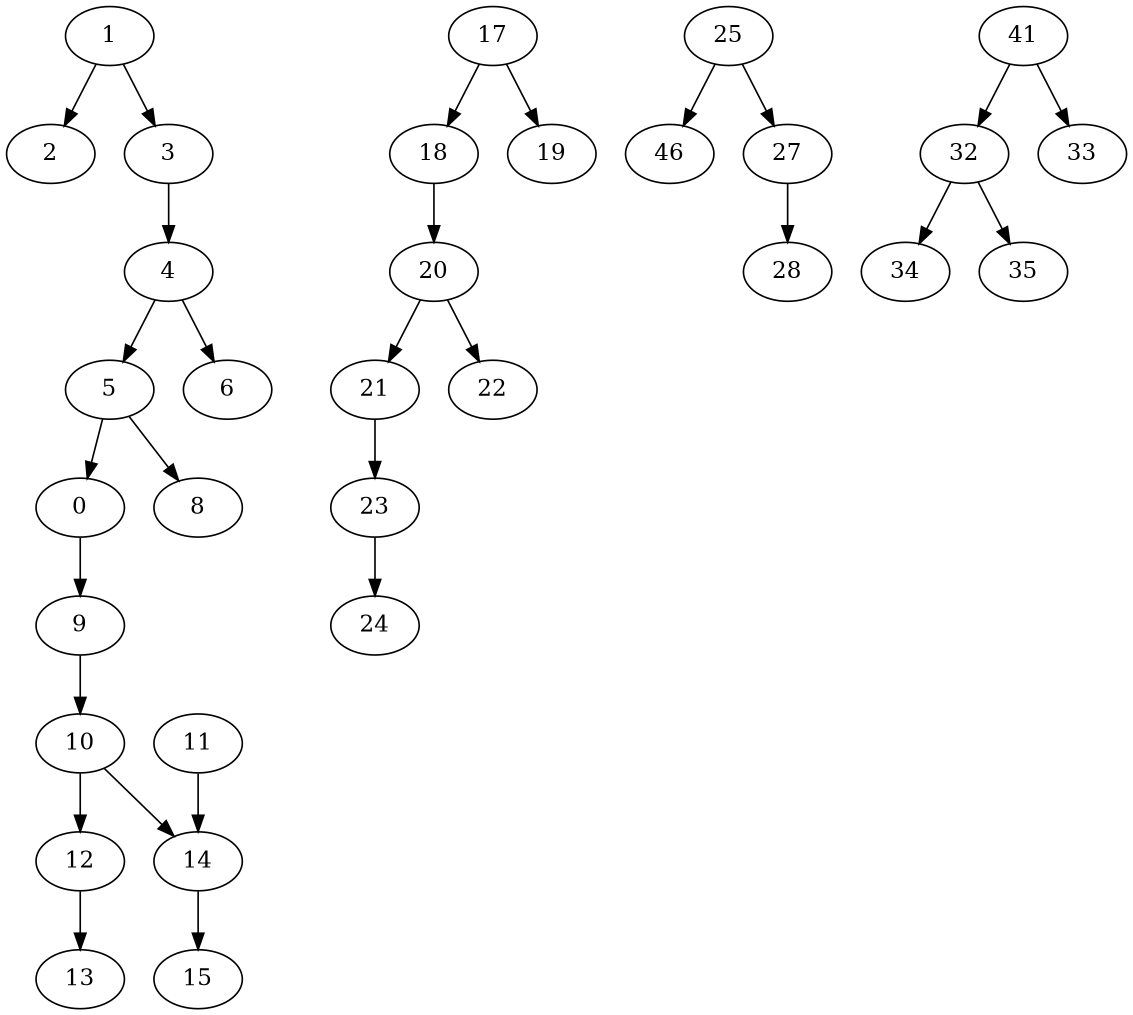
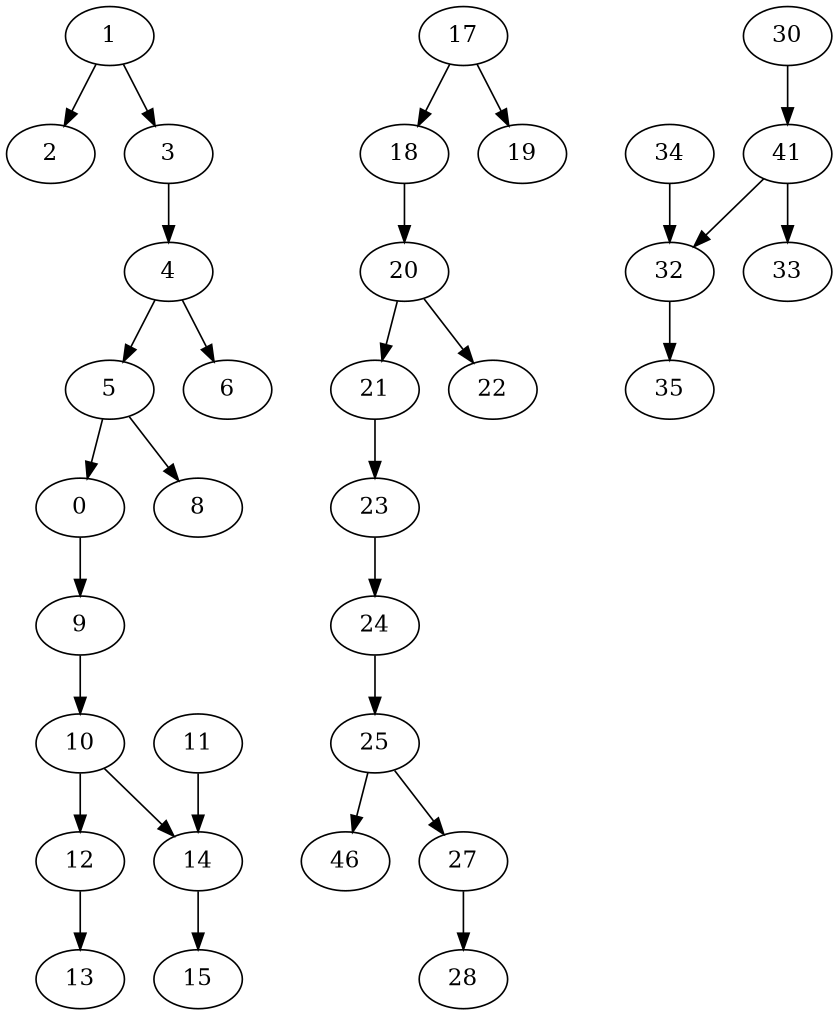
none -> (788, 36)
(939, 206) -> (670, 205)
none -> (375, 676)
